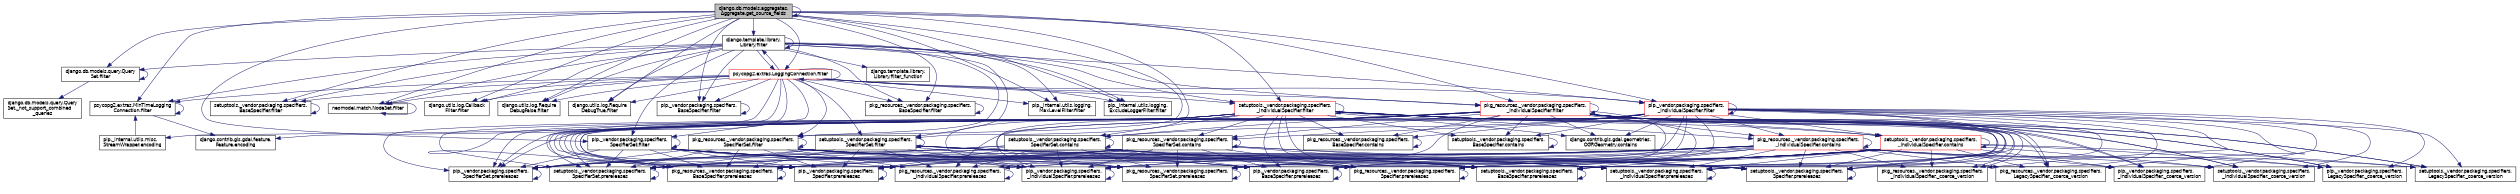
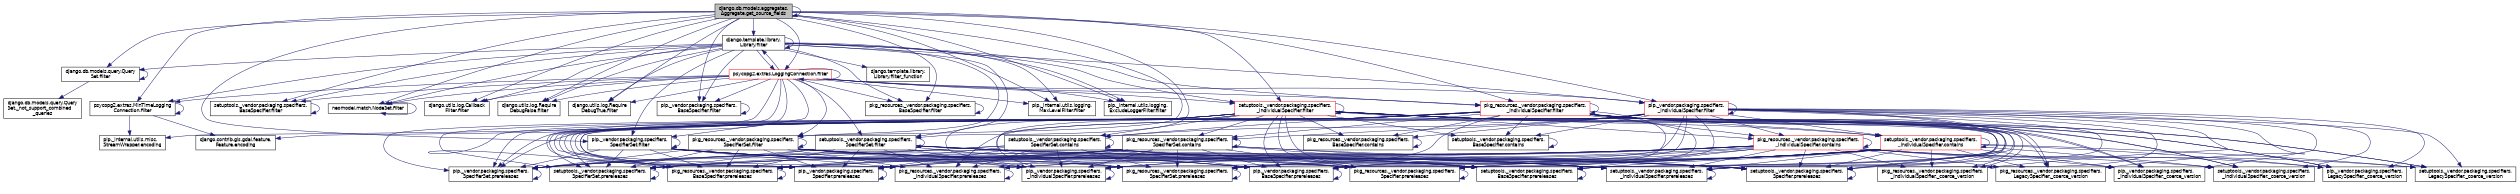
(136, 128) -> (129, 123)
(1610, 143) -> none
(731, 158) -> none
